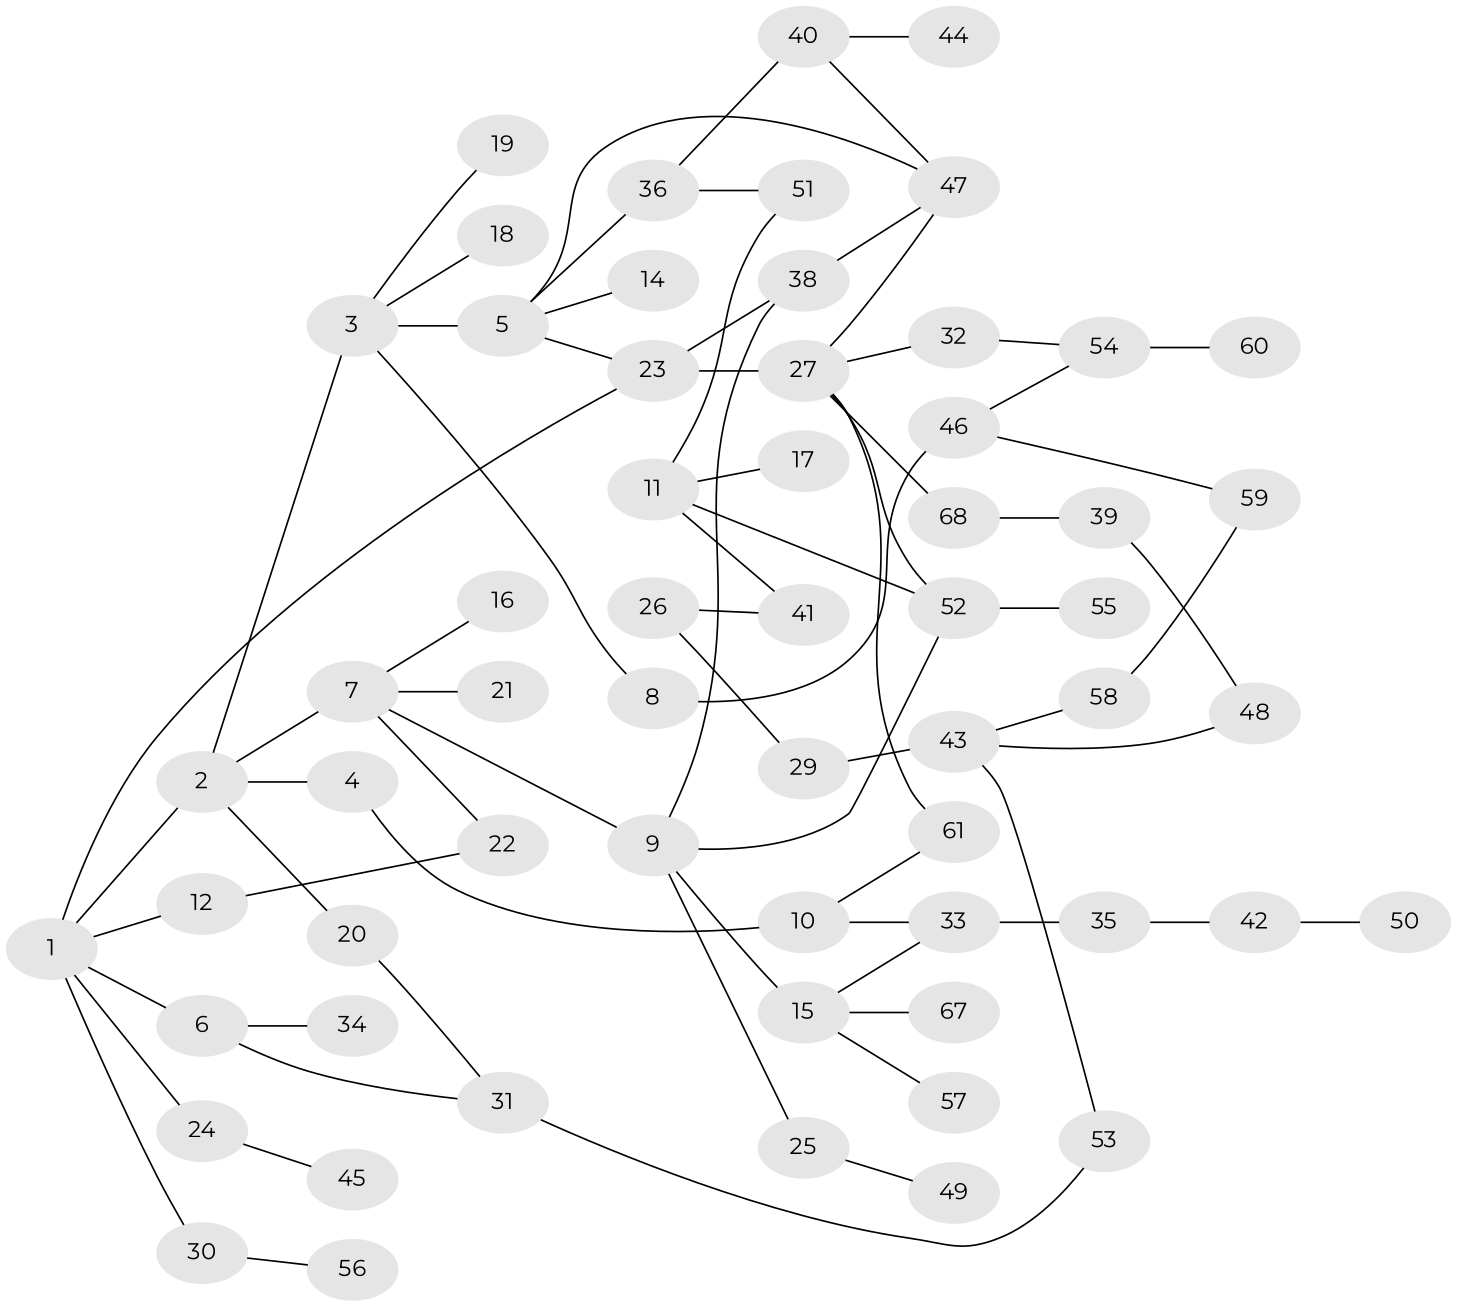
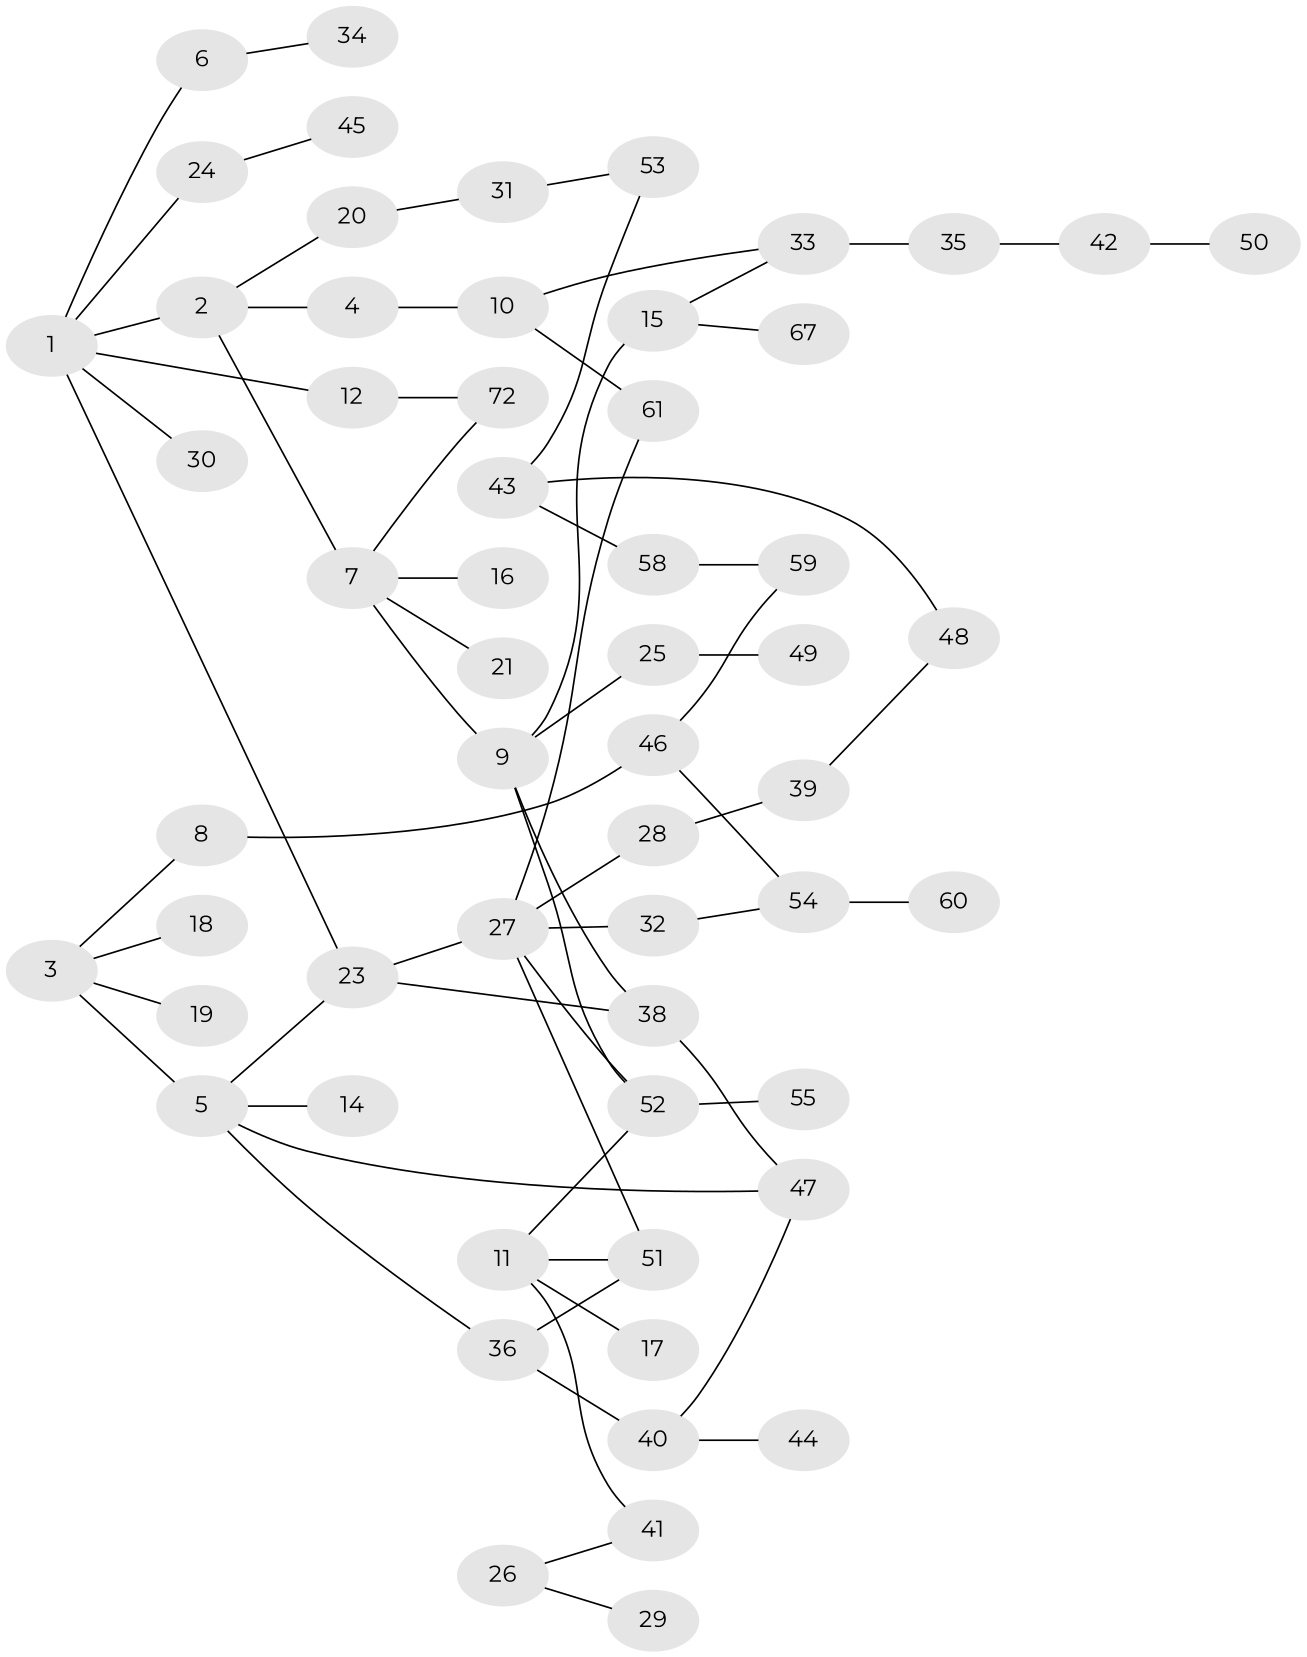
(884, 282) -> (578, 1094)
(954, 518) -> (653, 835)
(277, 554) -> none
(866, 757) -> none
(503, 845) -> (503, 398)
(346, 1081) -> none
(954, 1103) -> none
(353, 1270) -> none
